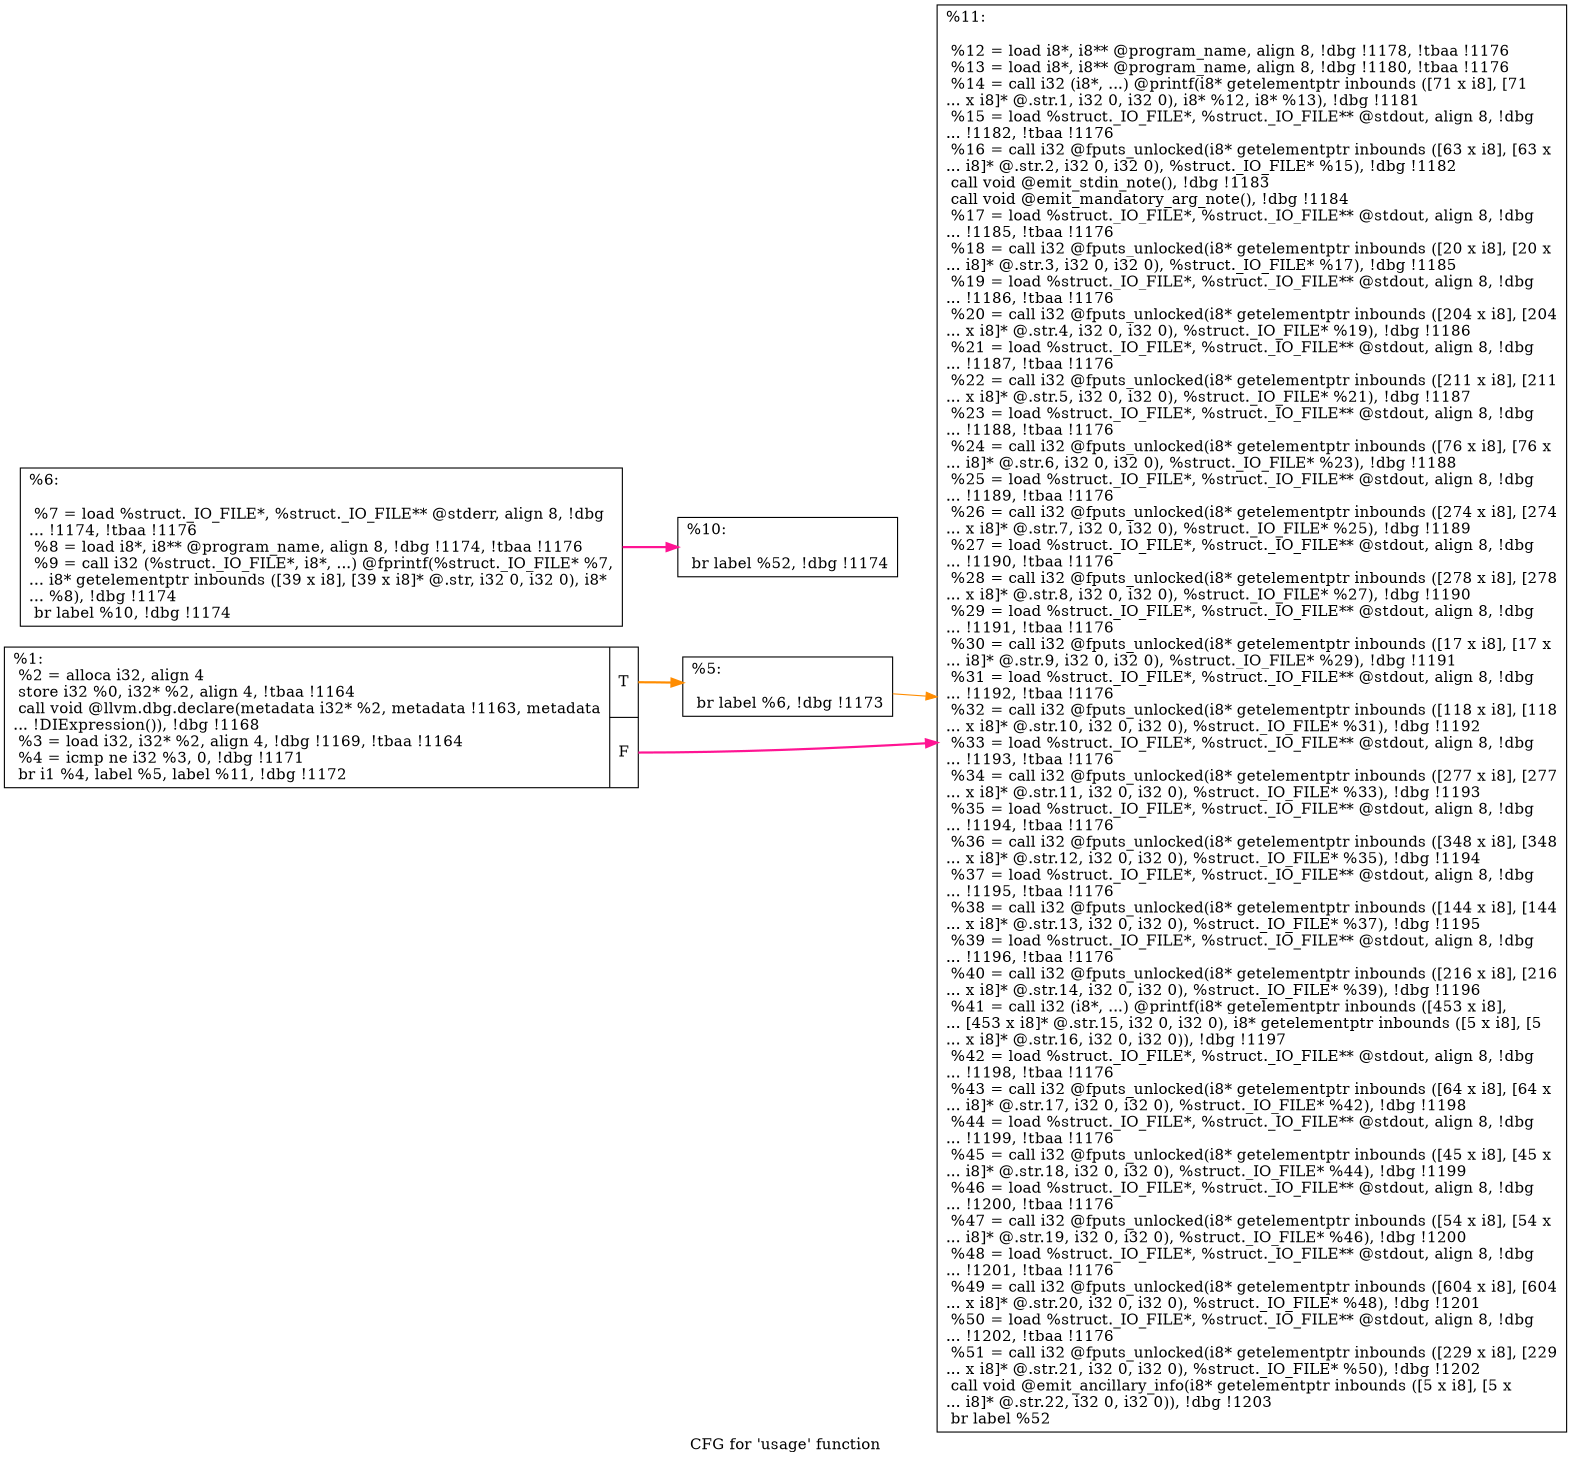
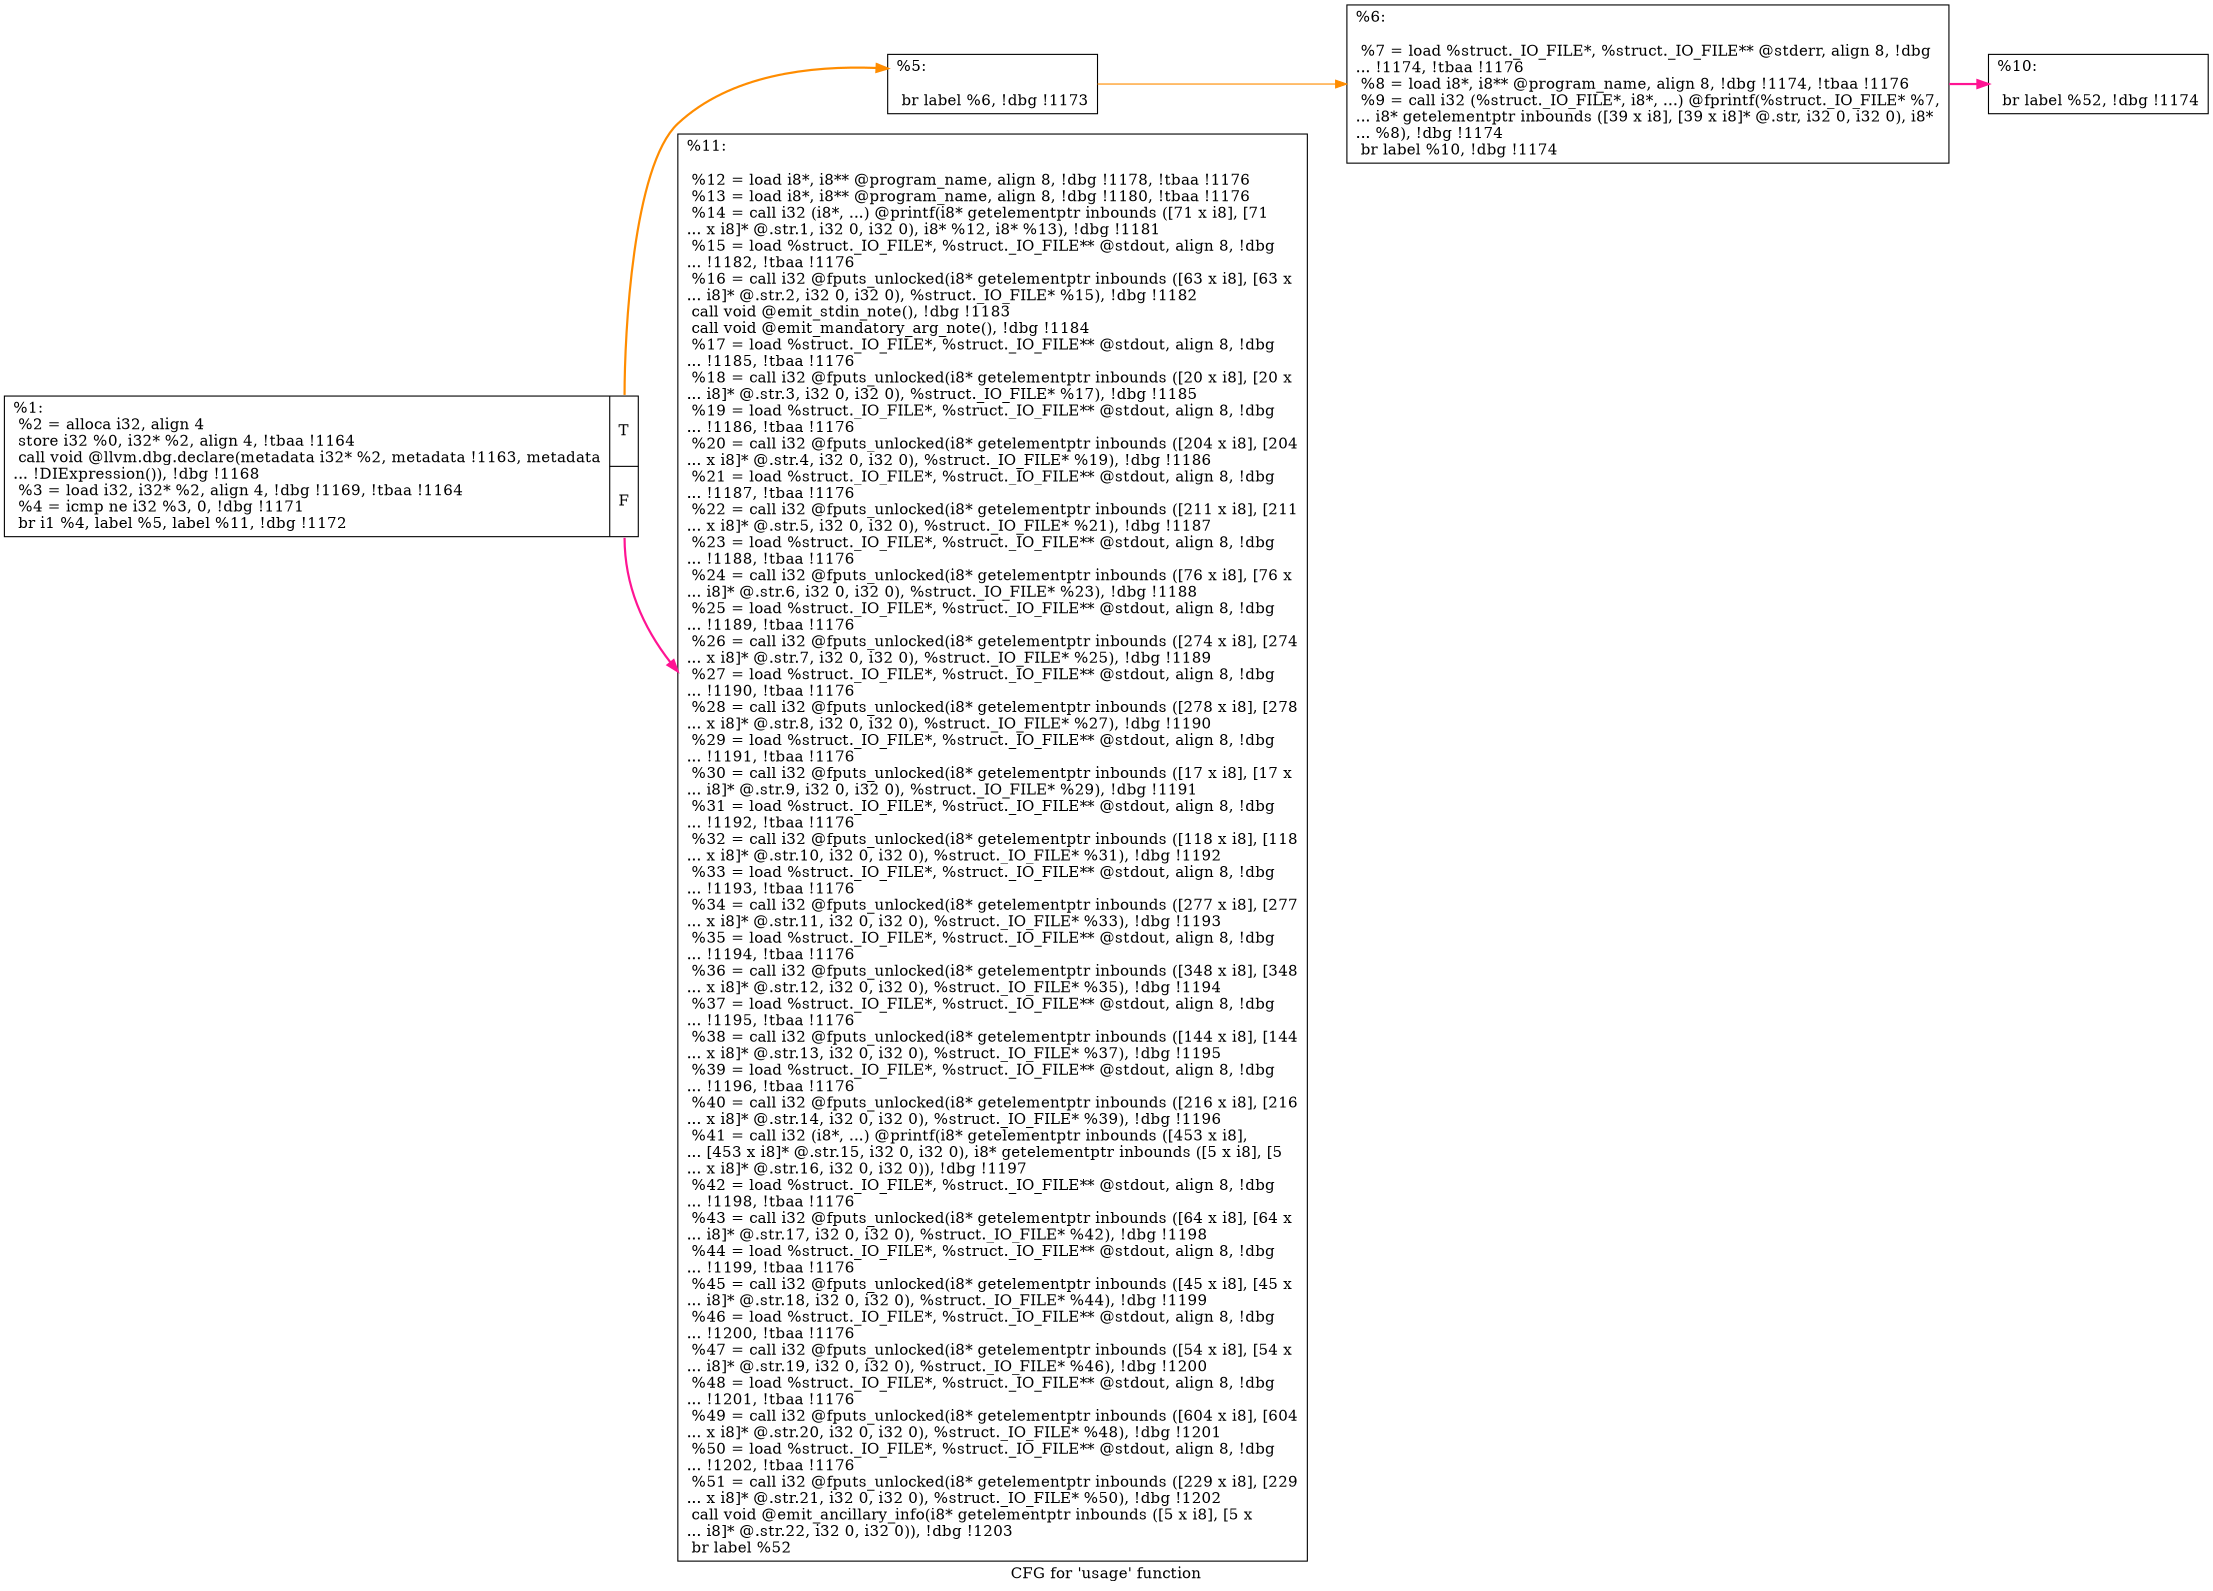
(909, 695) -> (1217, 84)
